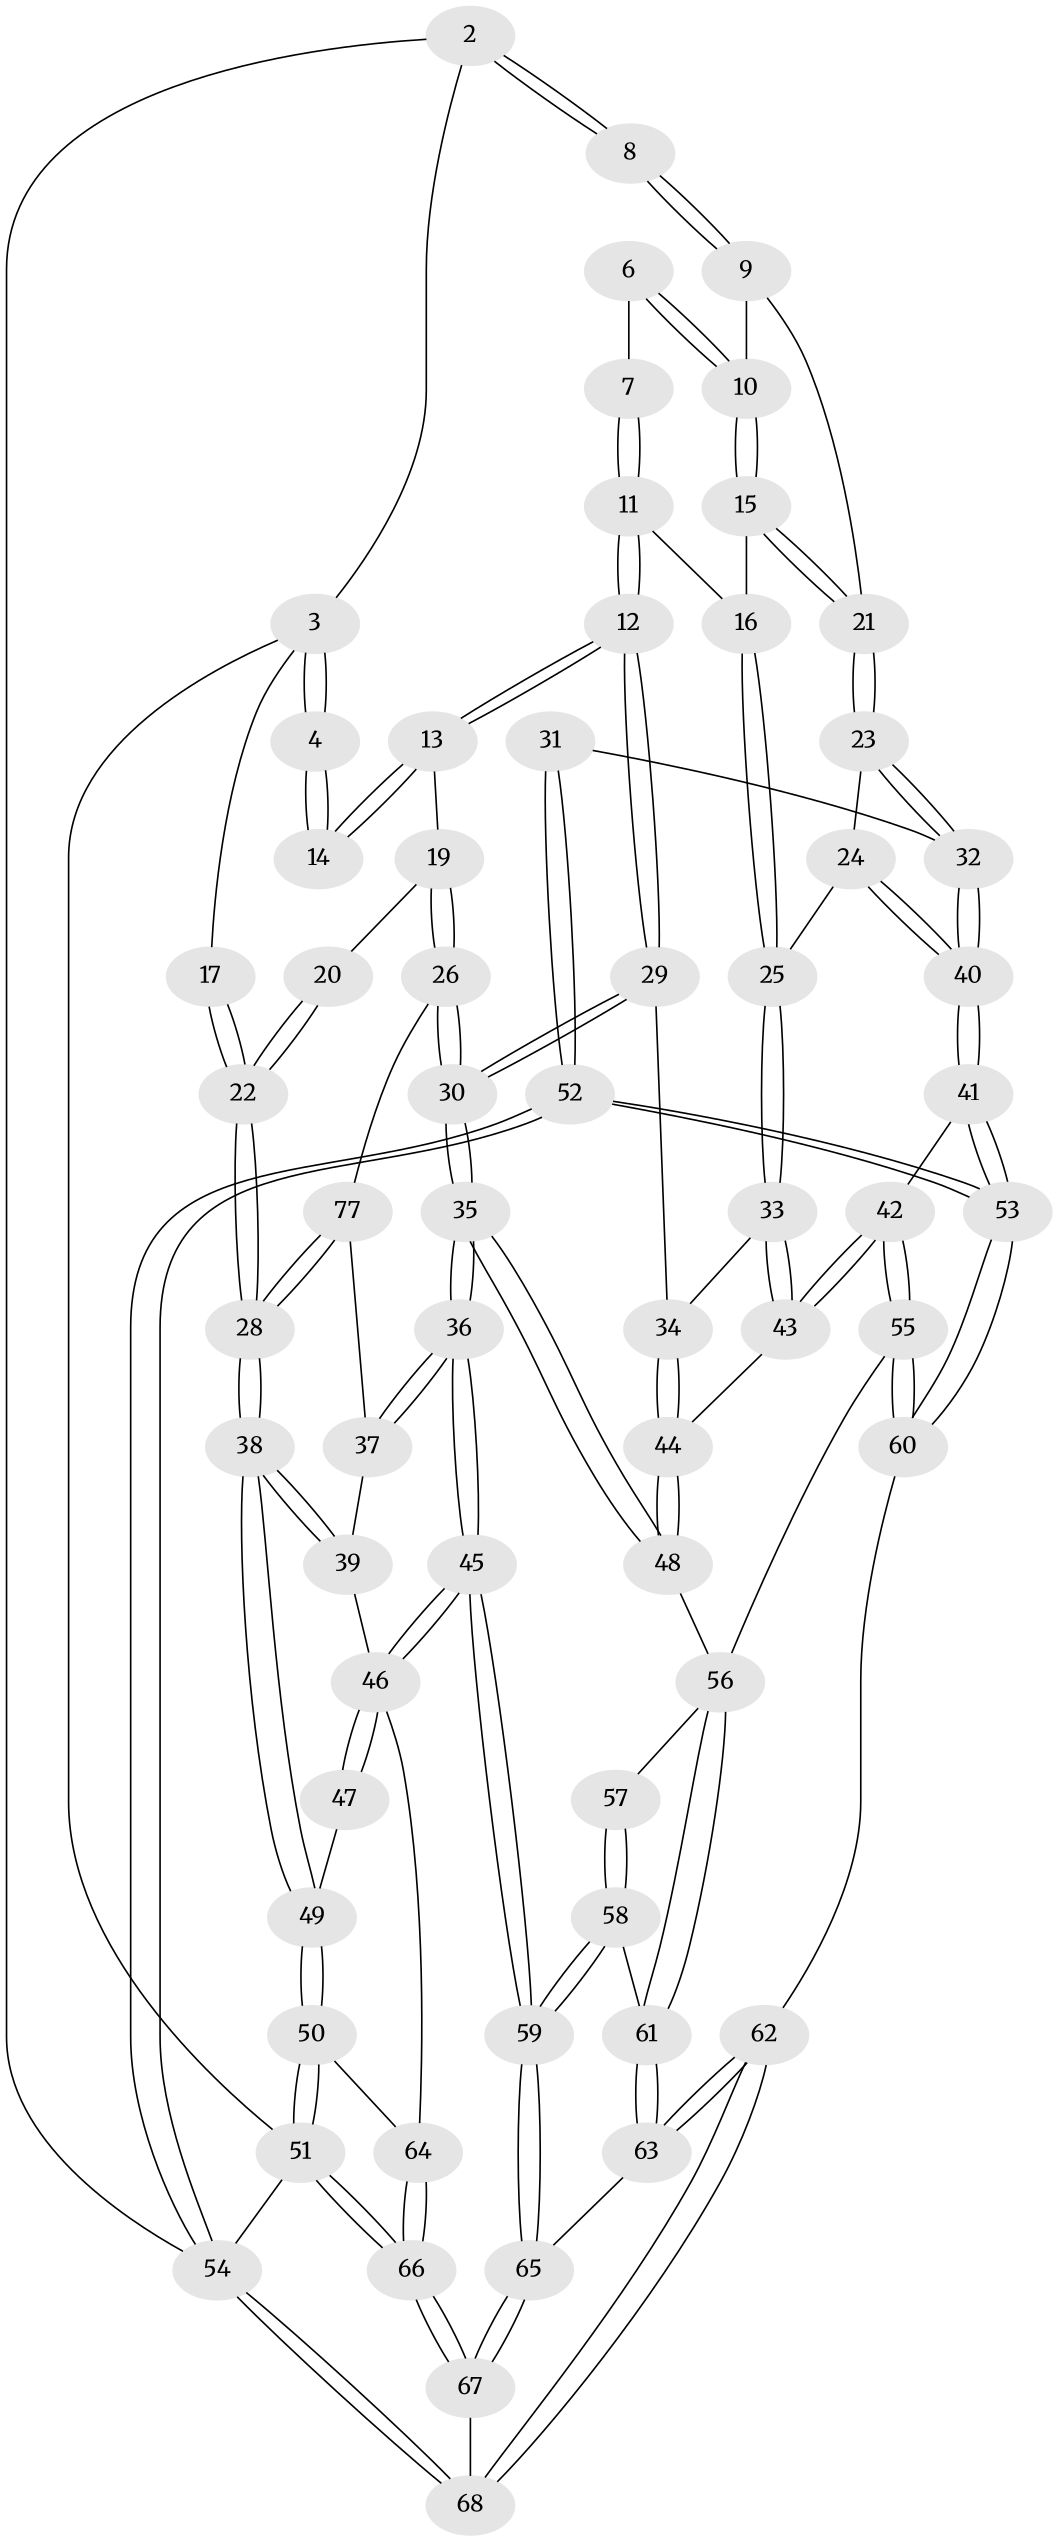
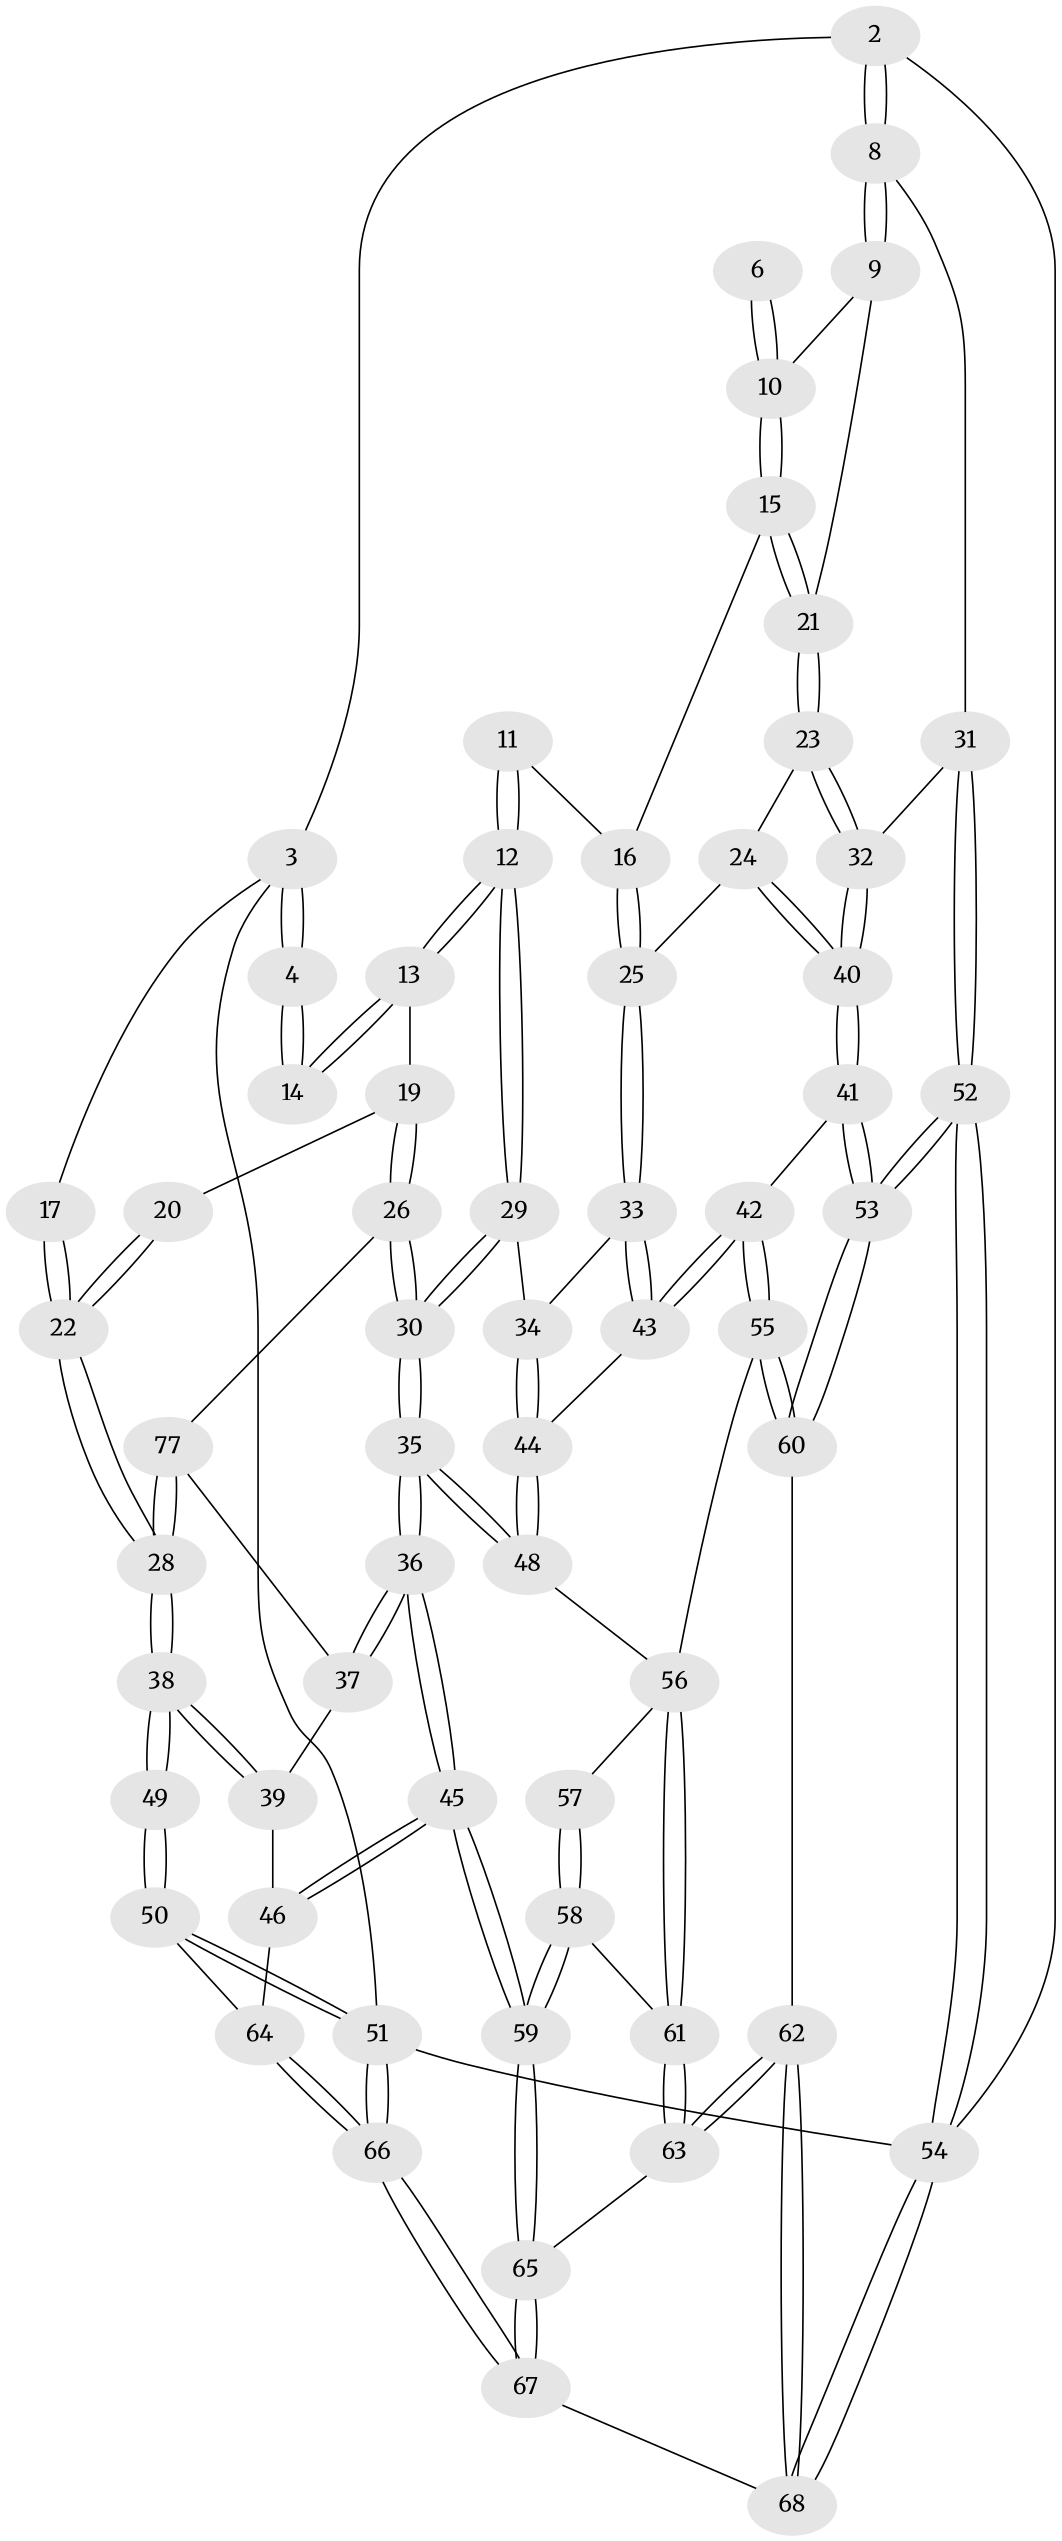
(629, 389) -> none
none -> (965, 438)
(345, 1800) -> none
